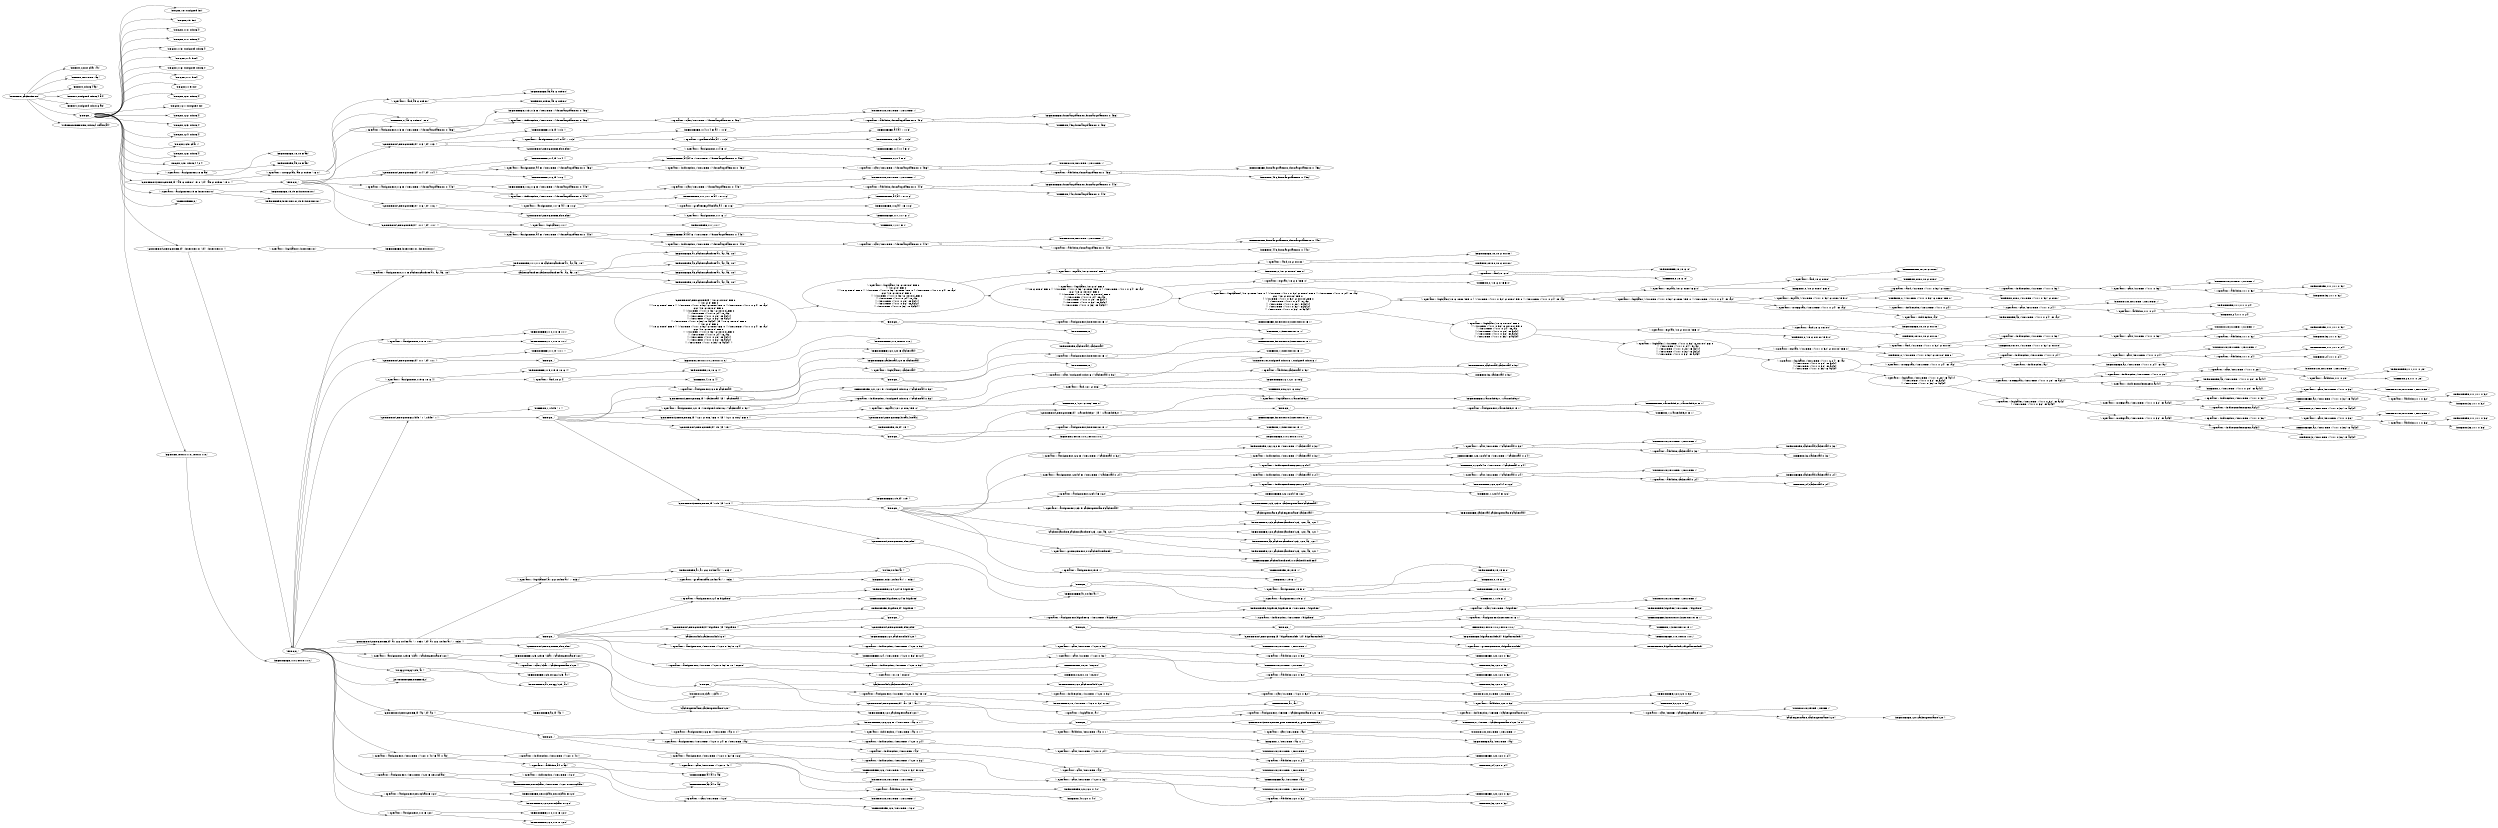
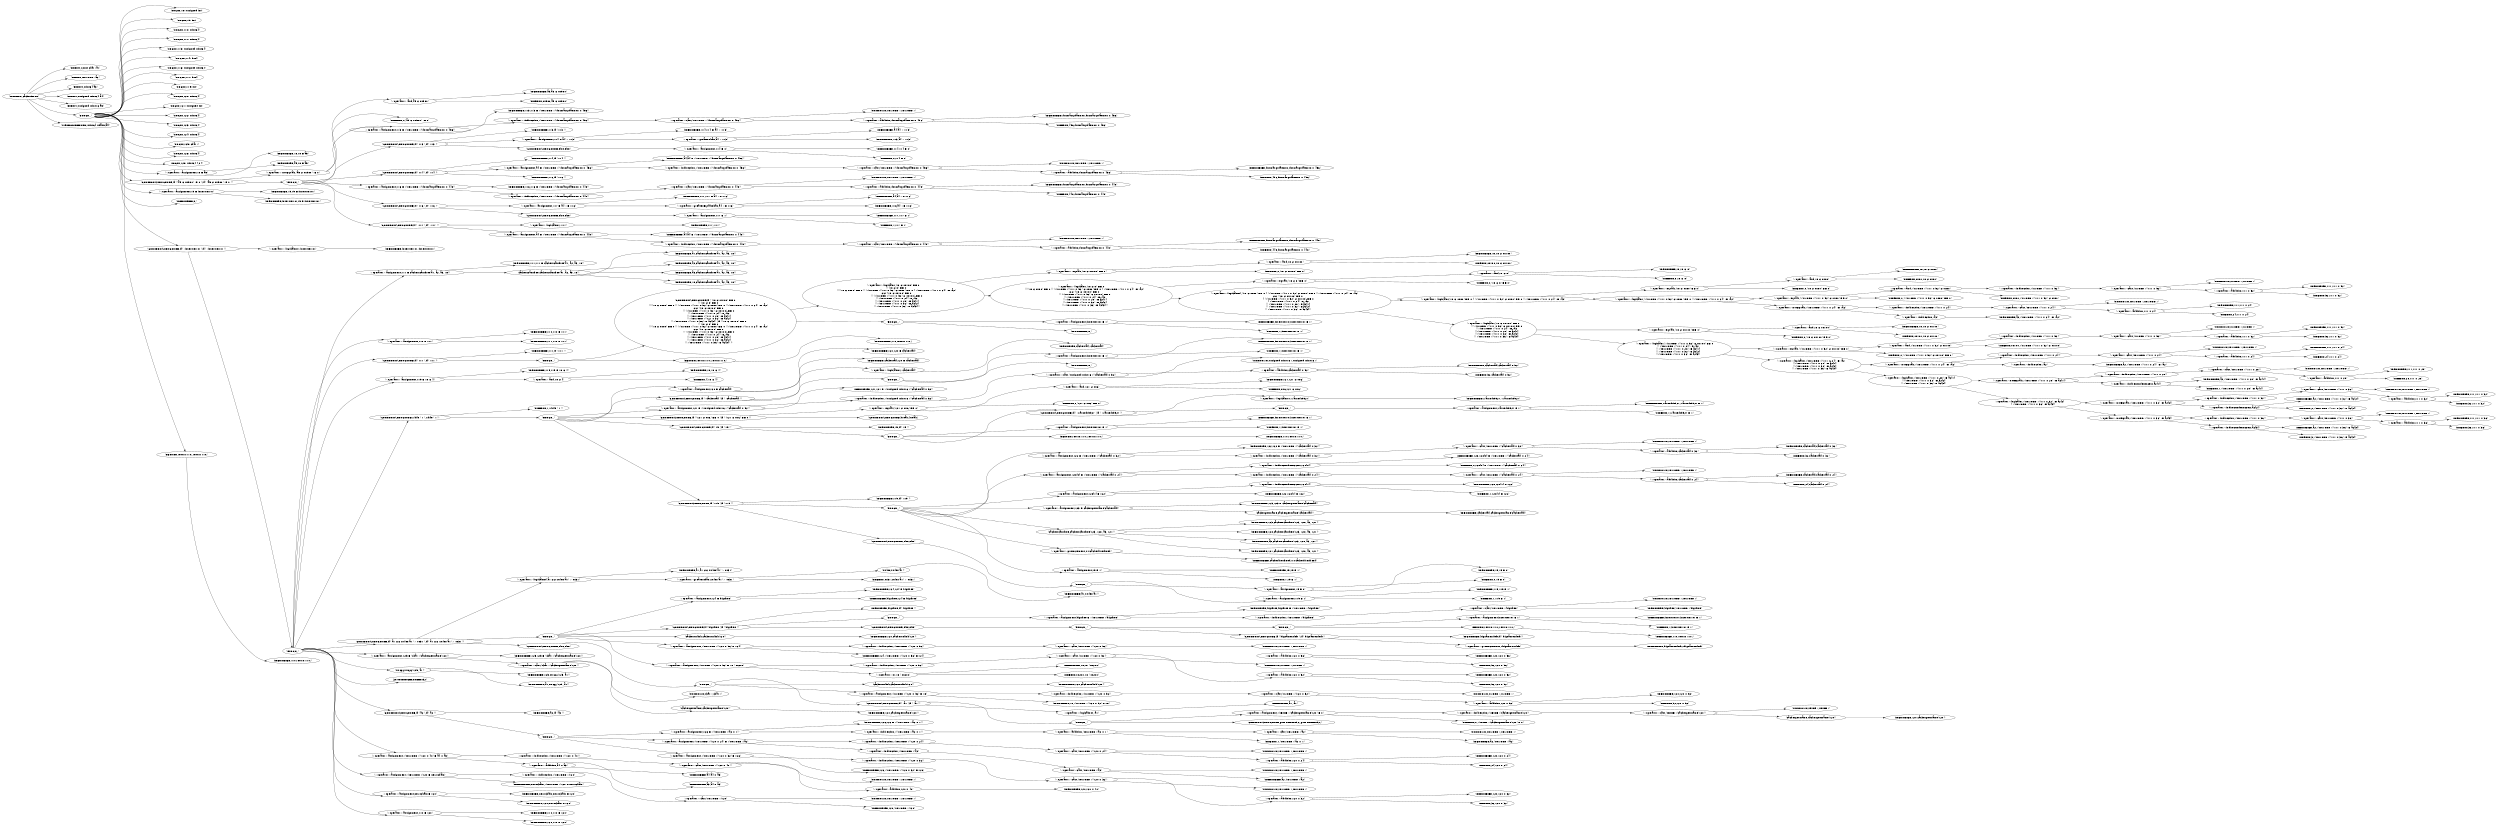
(1182, 382) -> (1184, 384)
(1185, 651) -> none
(1081, 799) -> none
